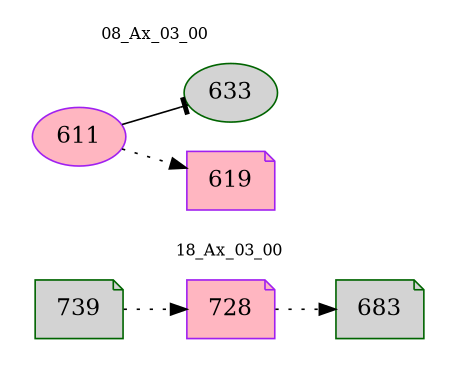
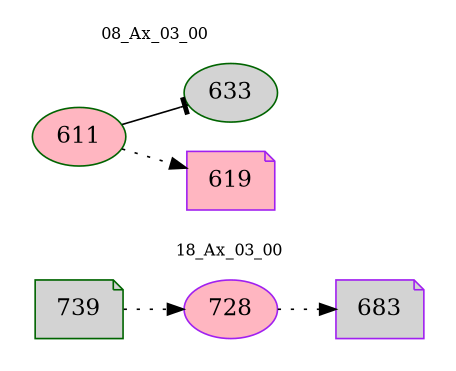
(79, 137) -> (79, 137)
(231, 309) -> (231, 309)
(380, 309) -> (380, 309)
